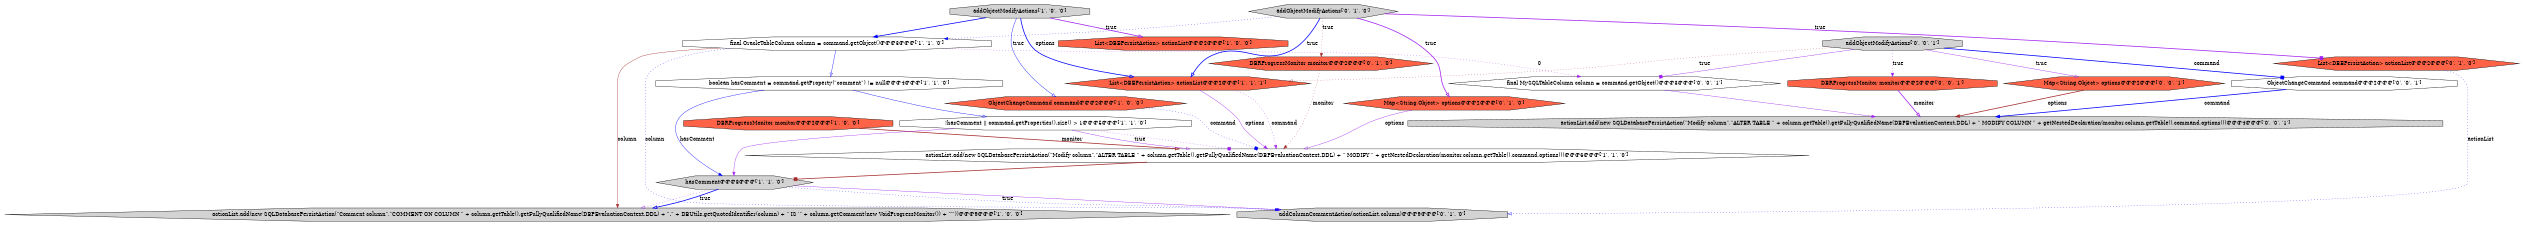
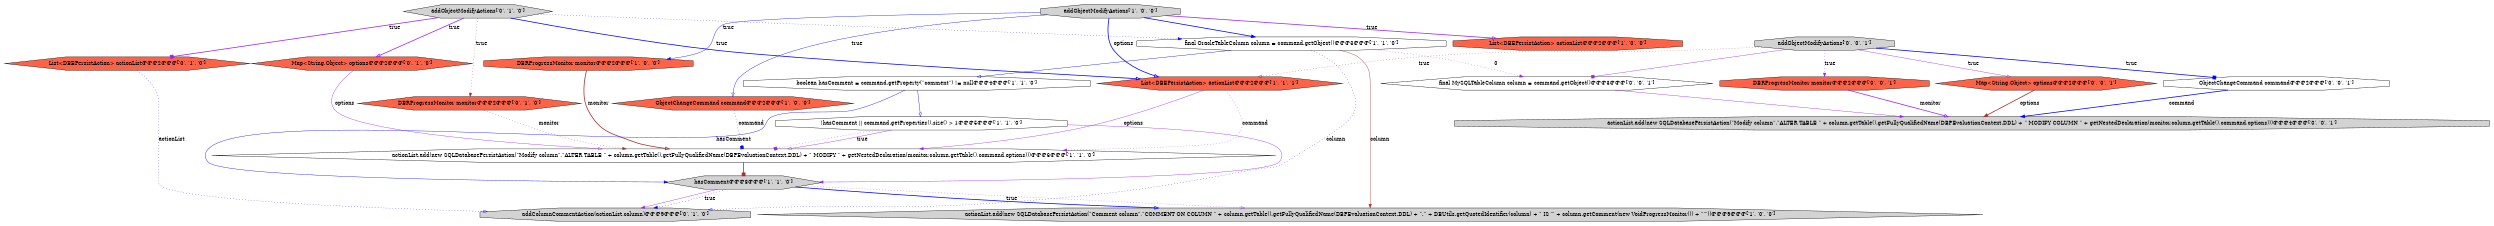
none -> (848, 16)
(2207, 64) -> (2132, 64)
